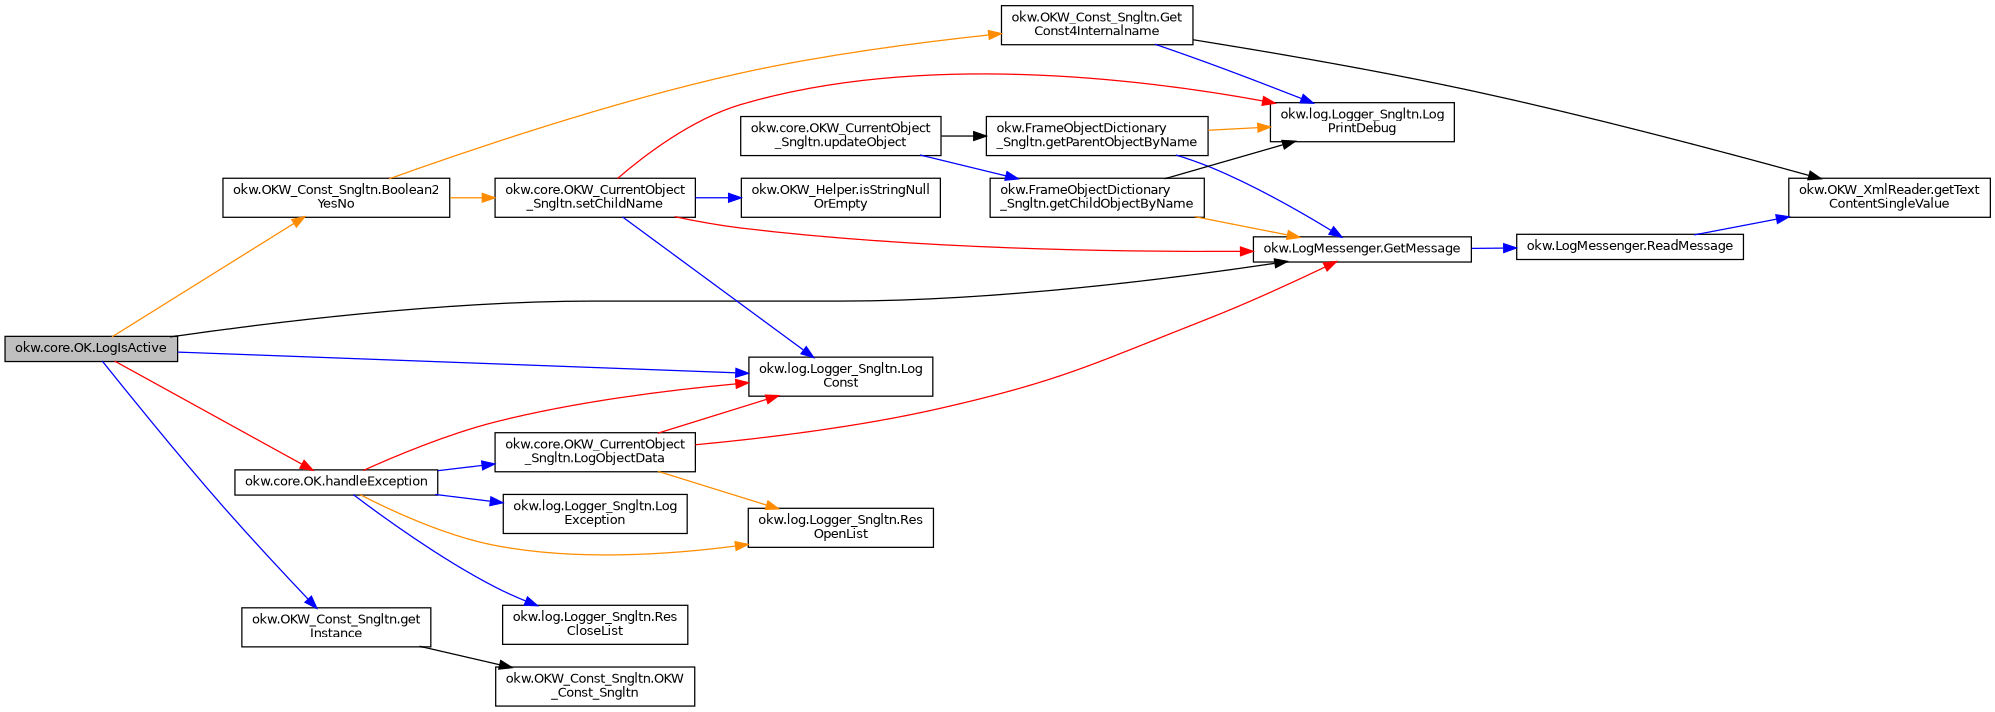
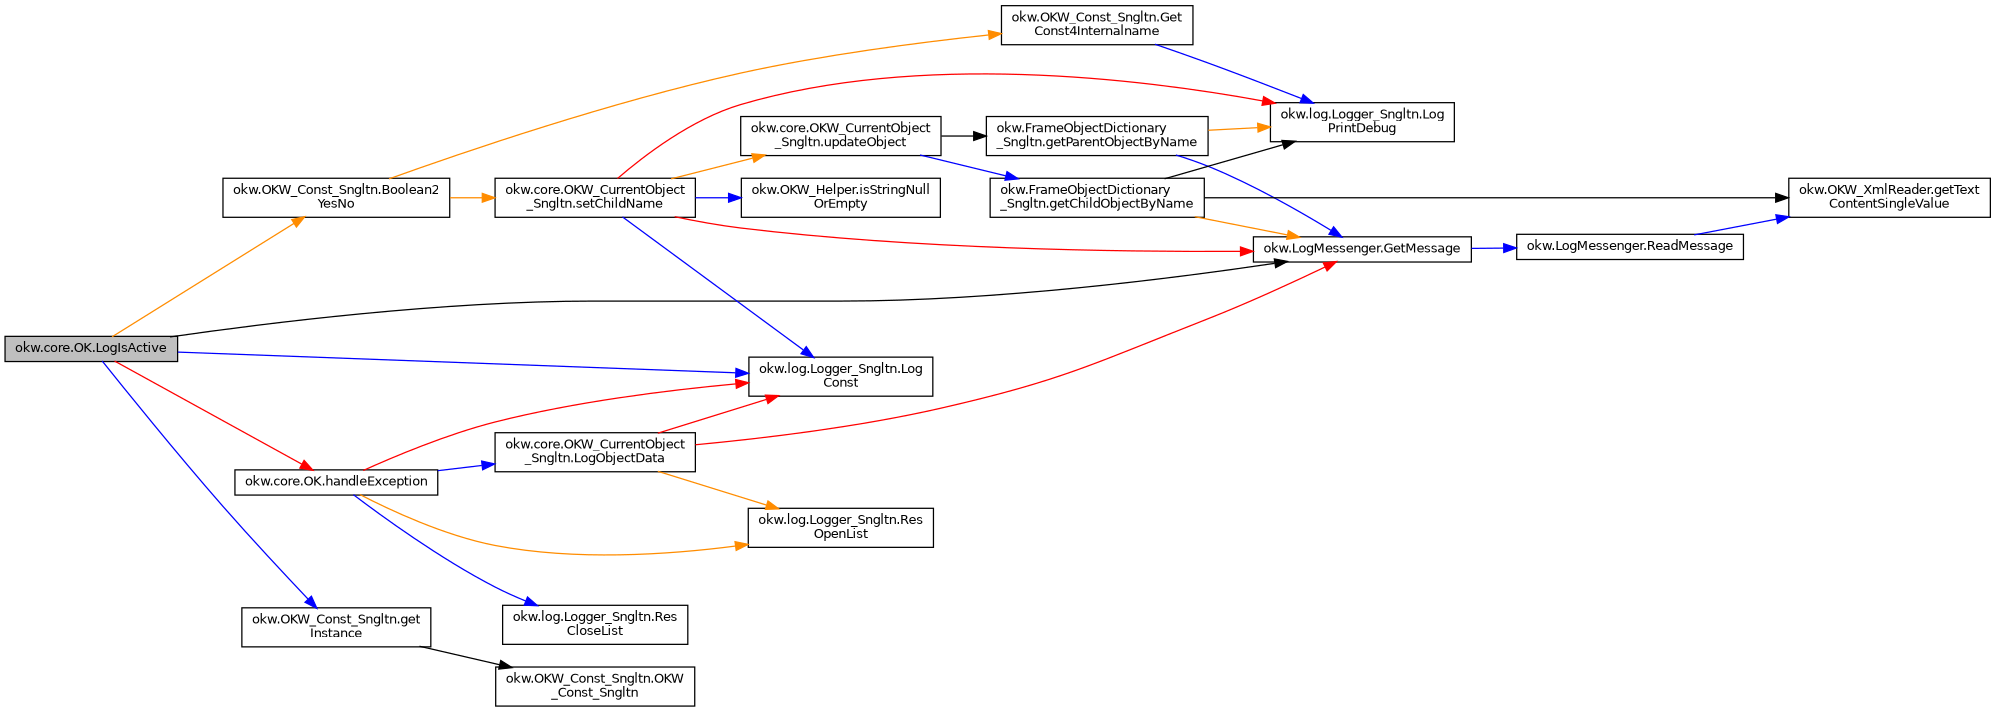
(1503, 98) -> (1490, 198)
none -> (712, 168)
(595, 514) -> none
